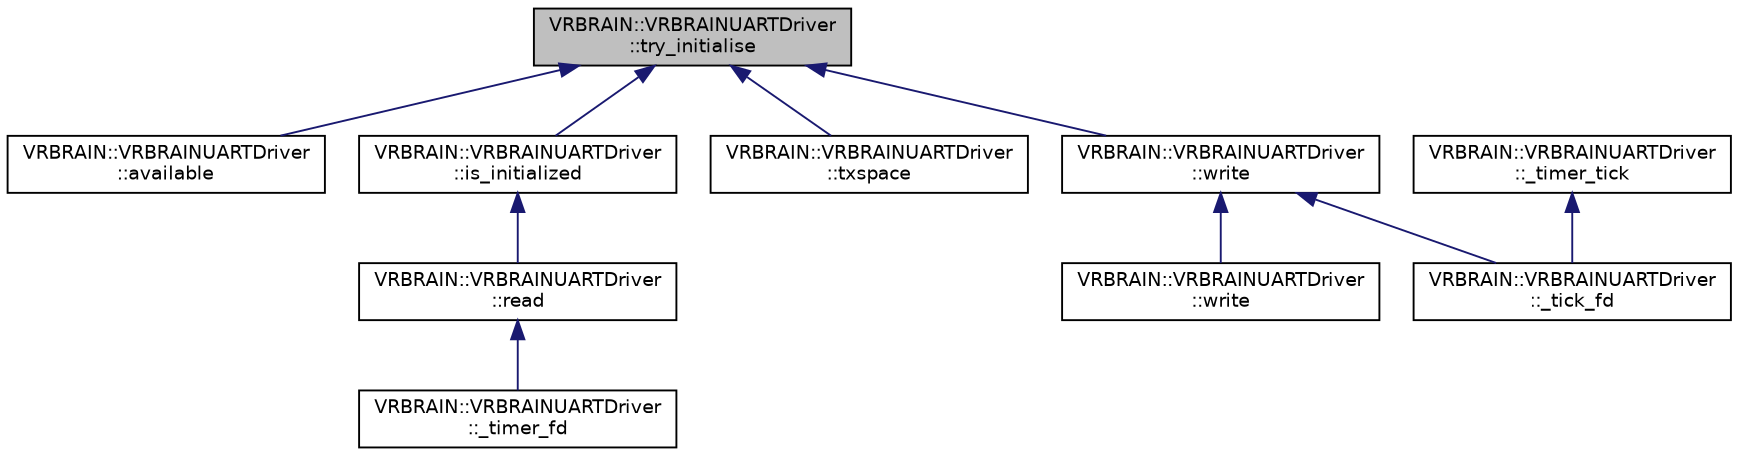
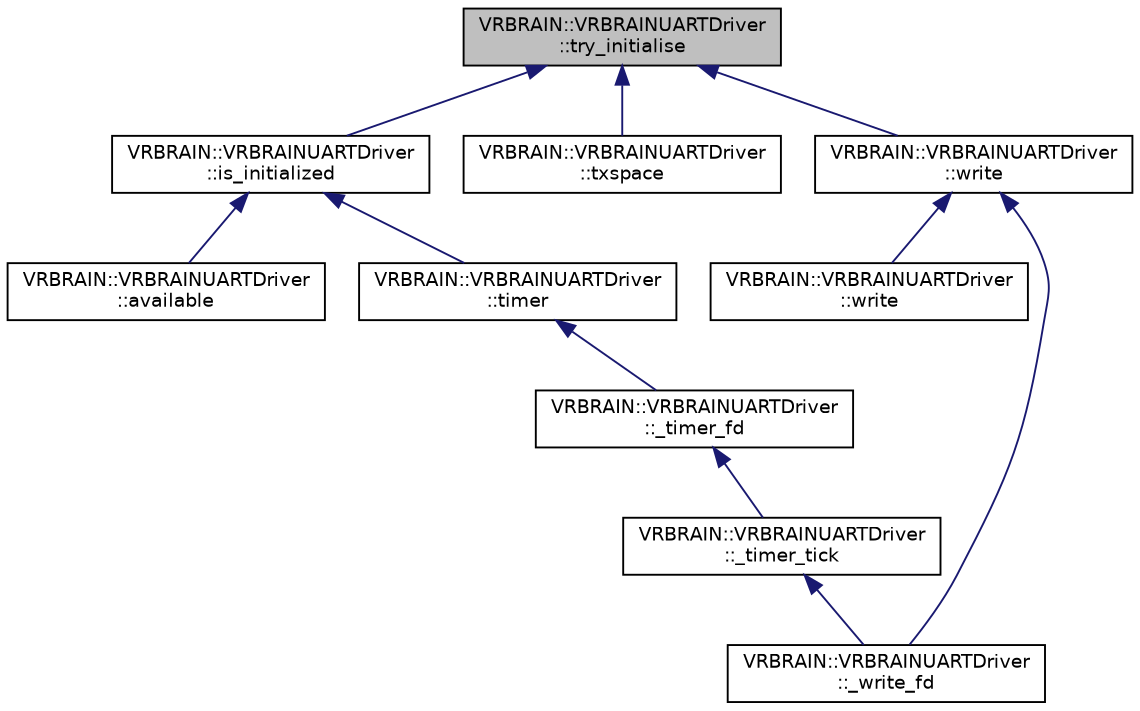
(420, 103) -> (212, 235)
(518, 292) -> (518, 292)
(1572, 292) -> (886, 674)
none -> (744, 490)
